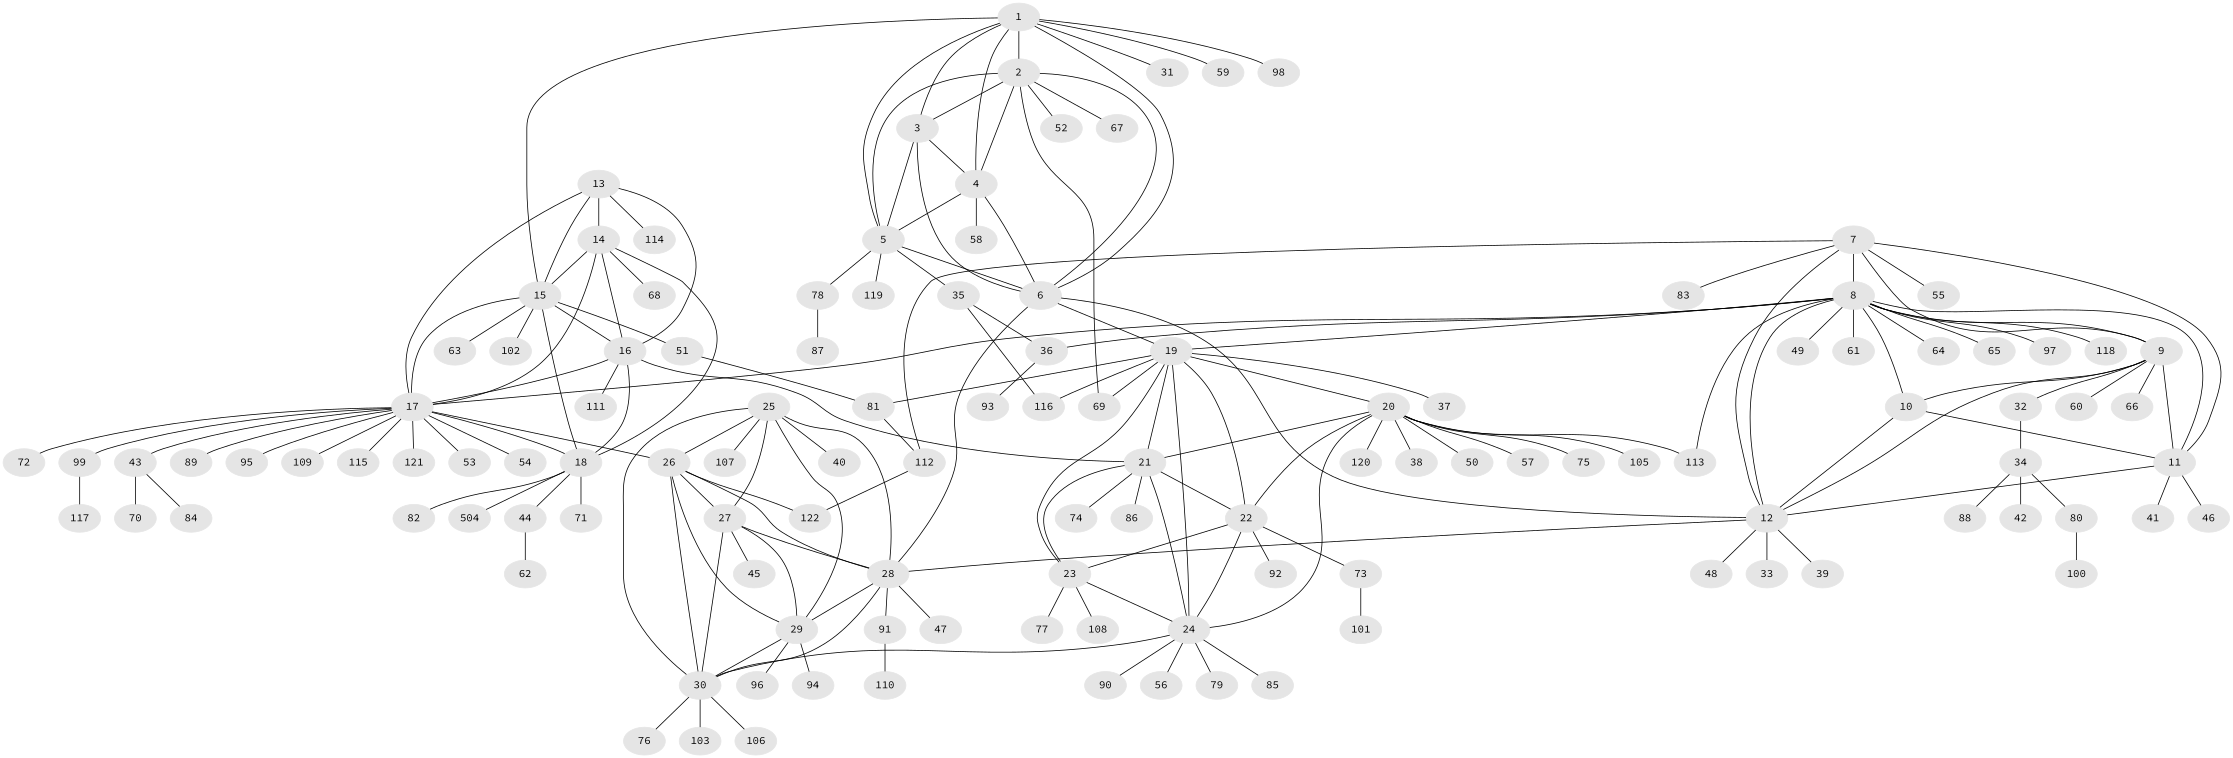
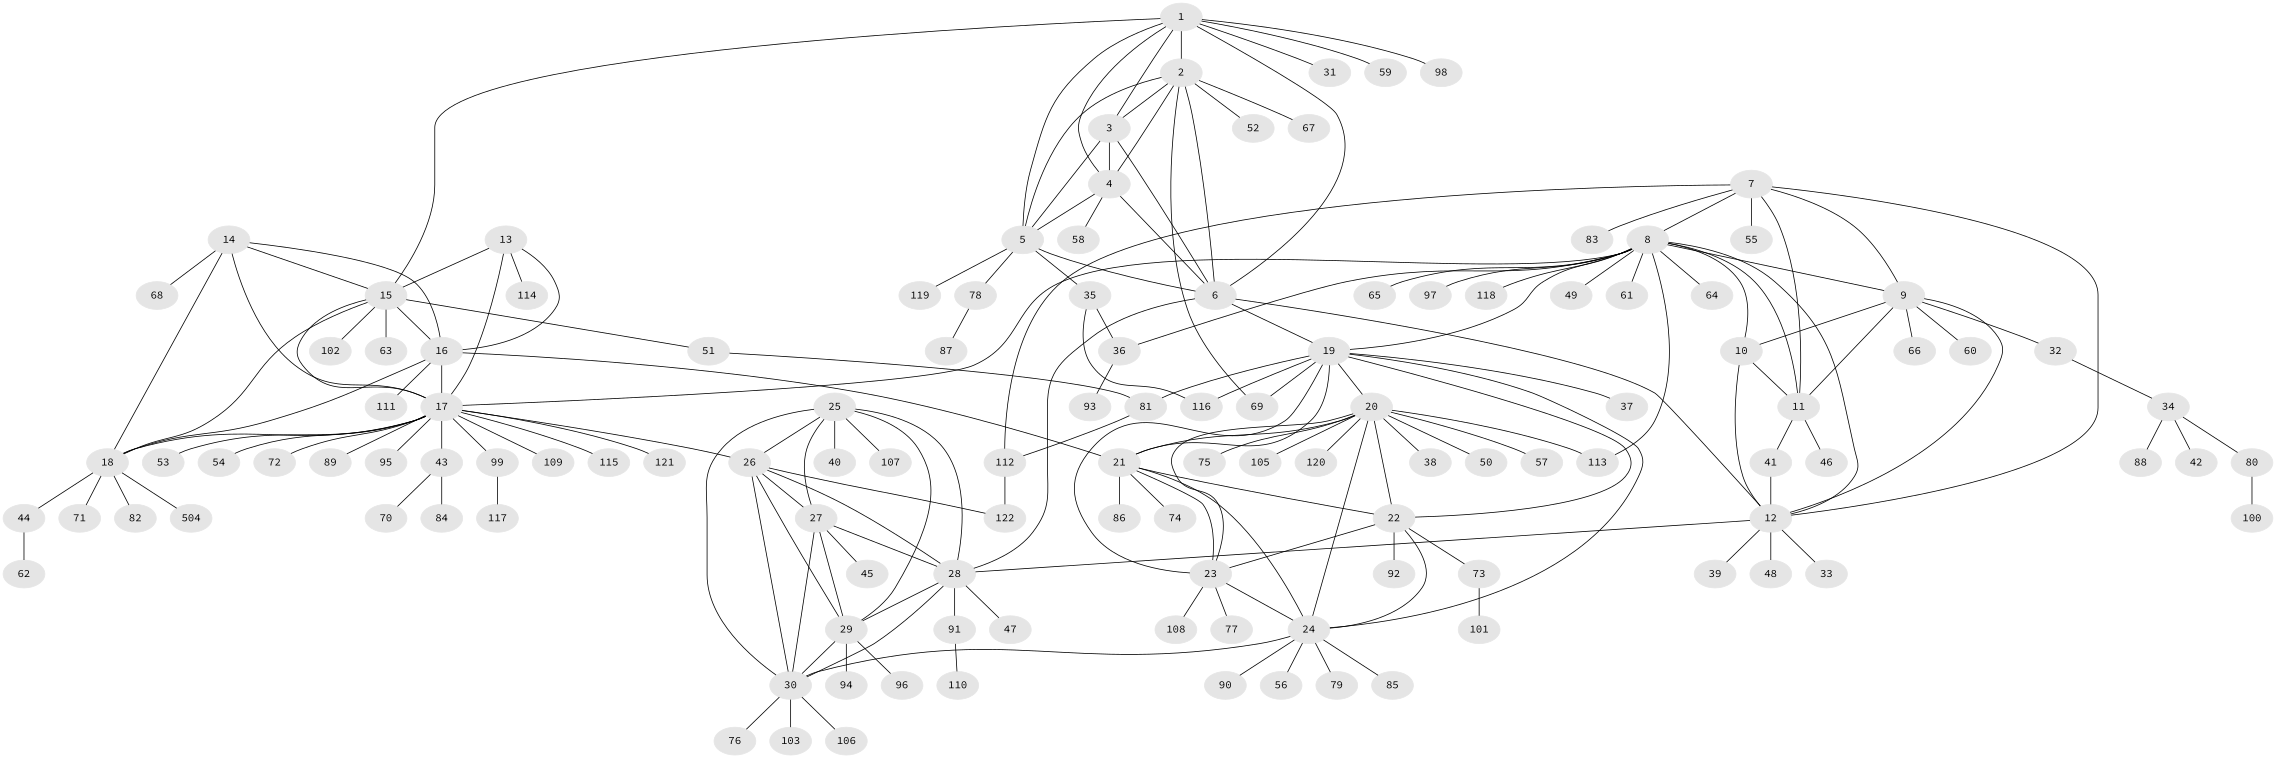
(599, 212) -> none
none -> (1175, 451)
(1971, 490) -> (1771, 491)
